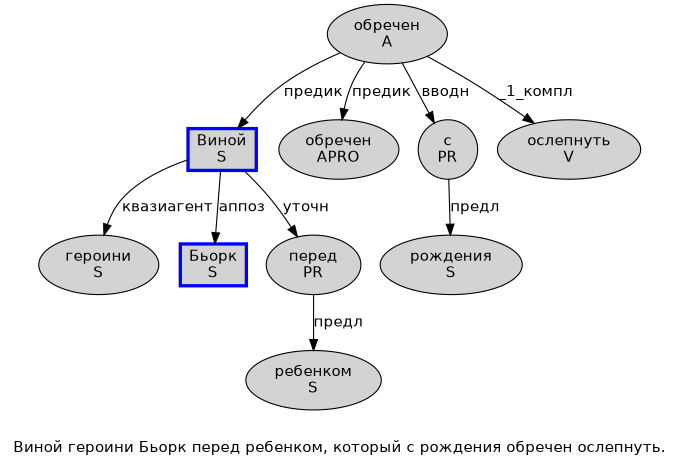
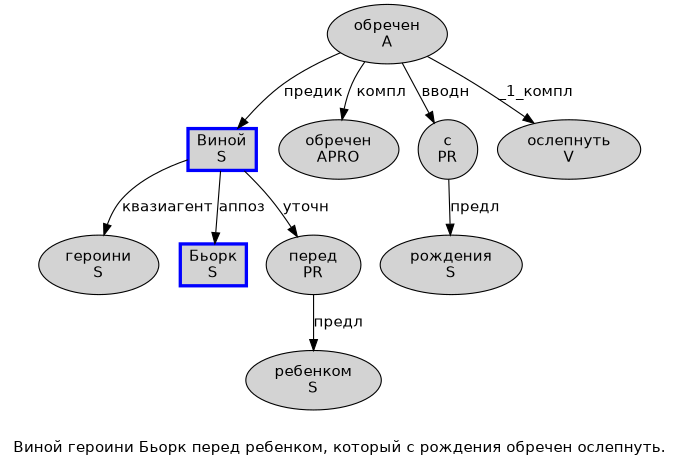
(382, 92) -> (382, 92)
